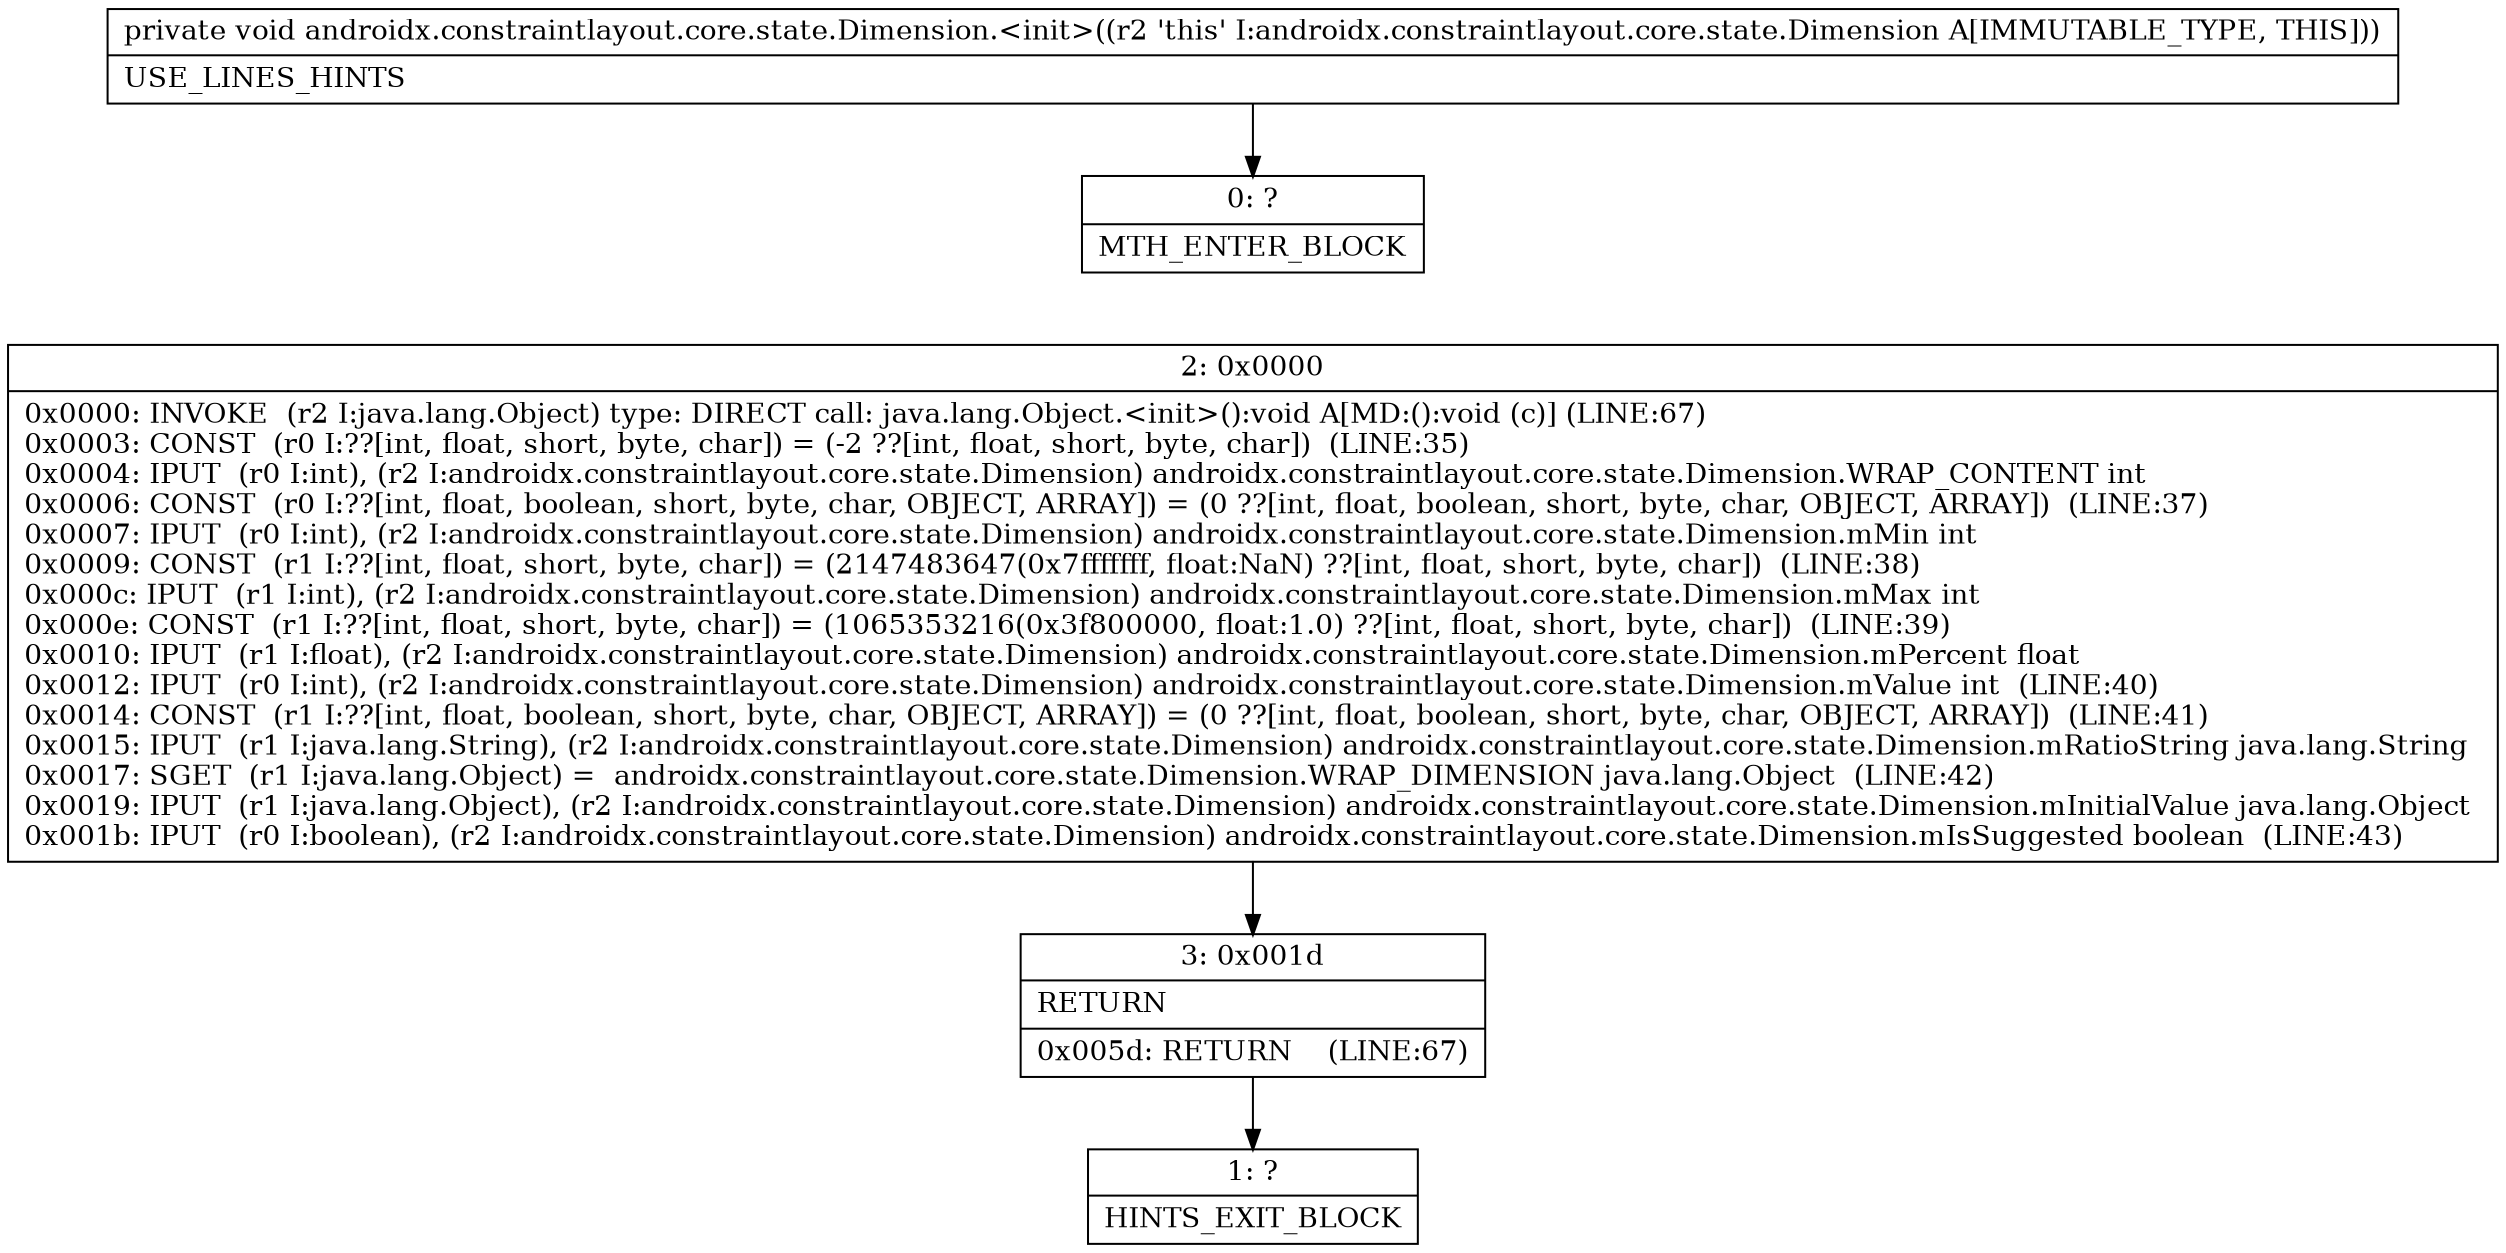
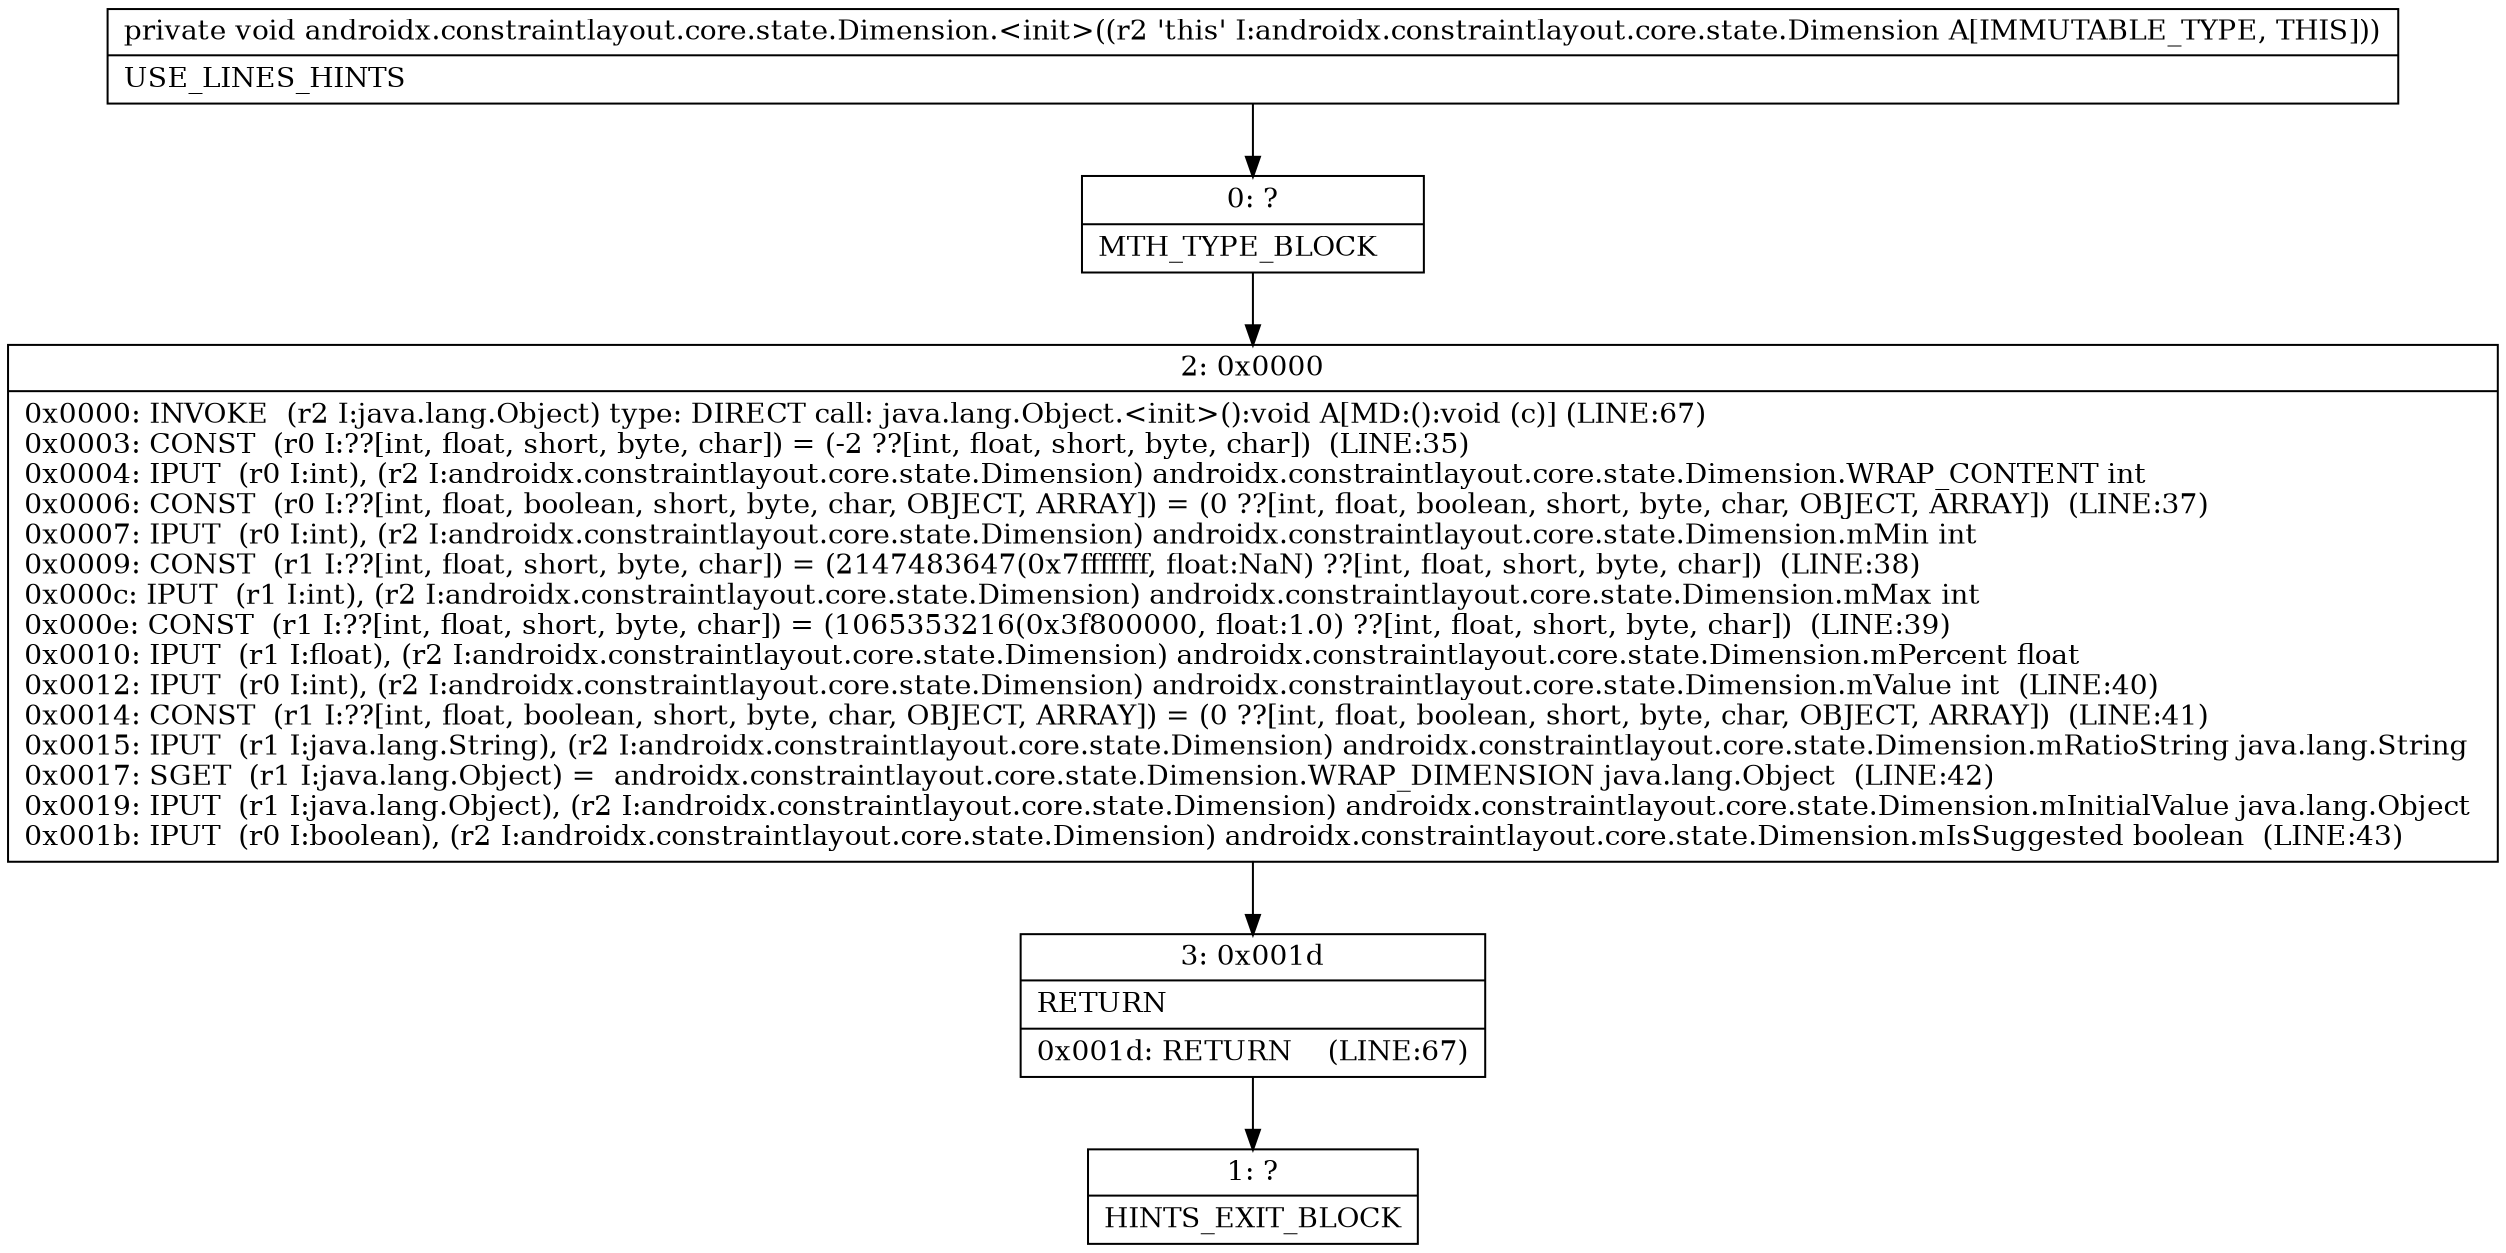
(1253, 247) -> (1238, 247)
none -> (1253, 299)
(1253, 1052) -> (1253, 1052)
